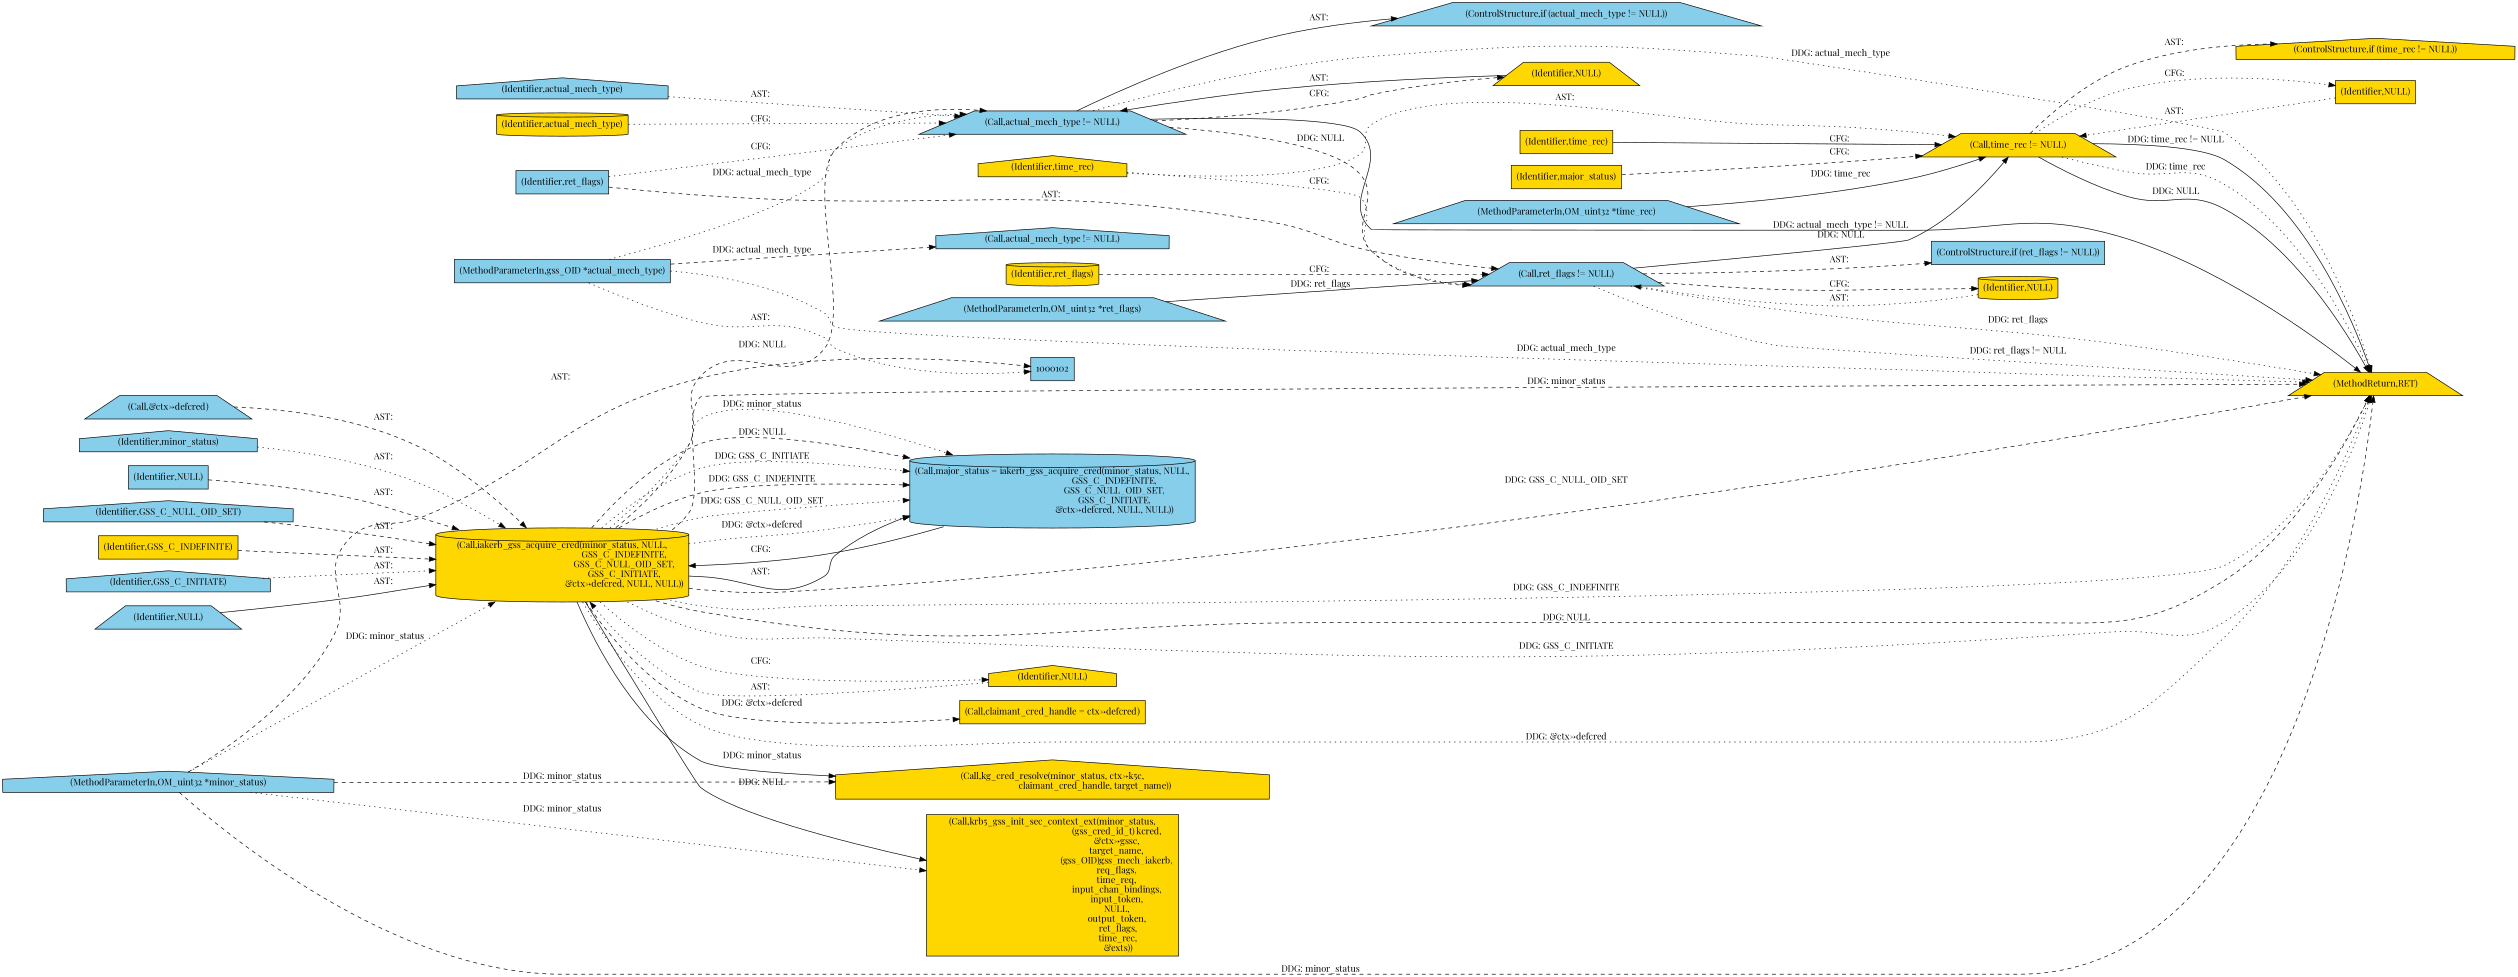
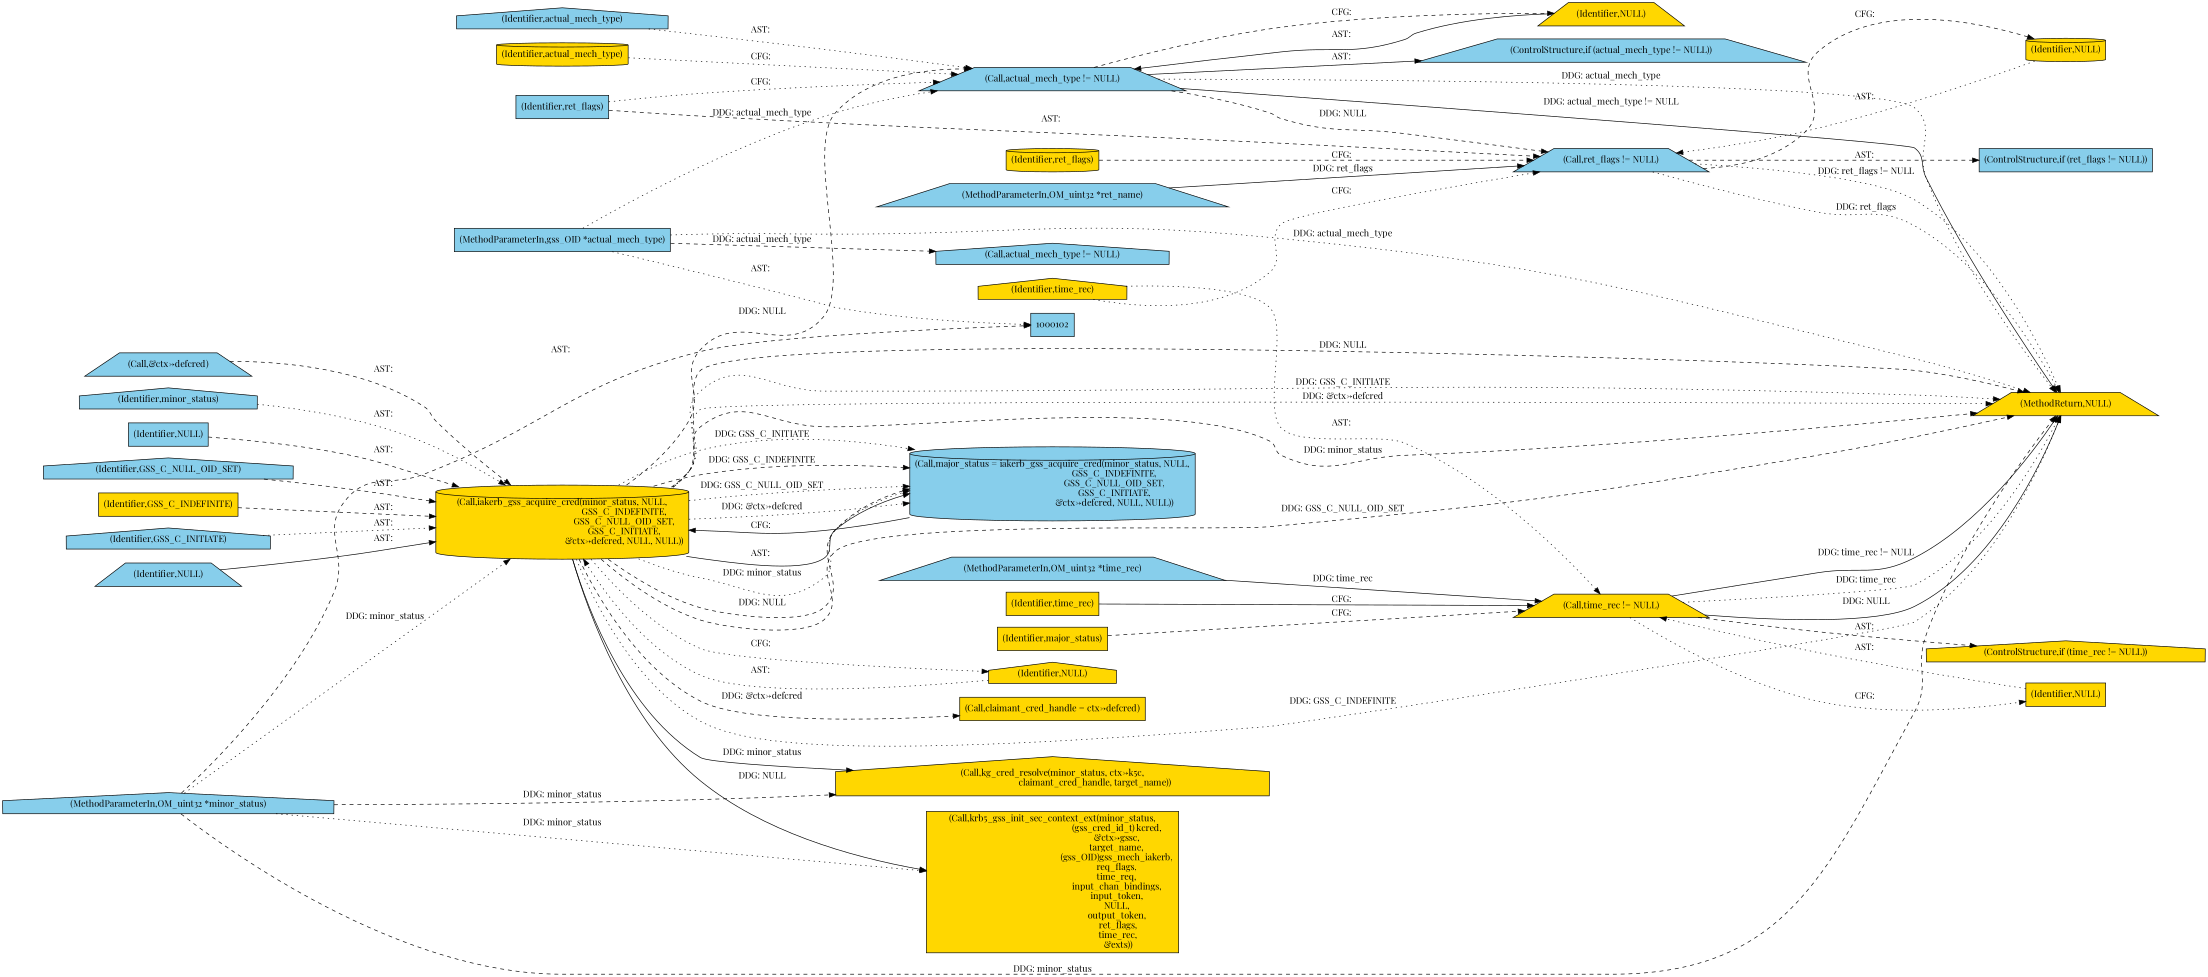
(1833, 249) -> none
(1053, 309) -> (1053, 195)
(2375, 384) -> (2066, 404)
